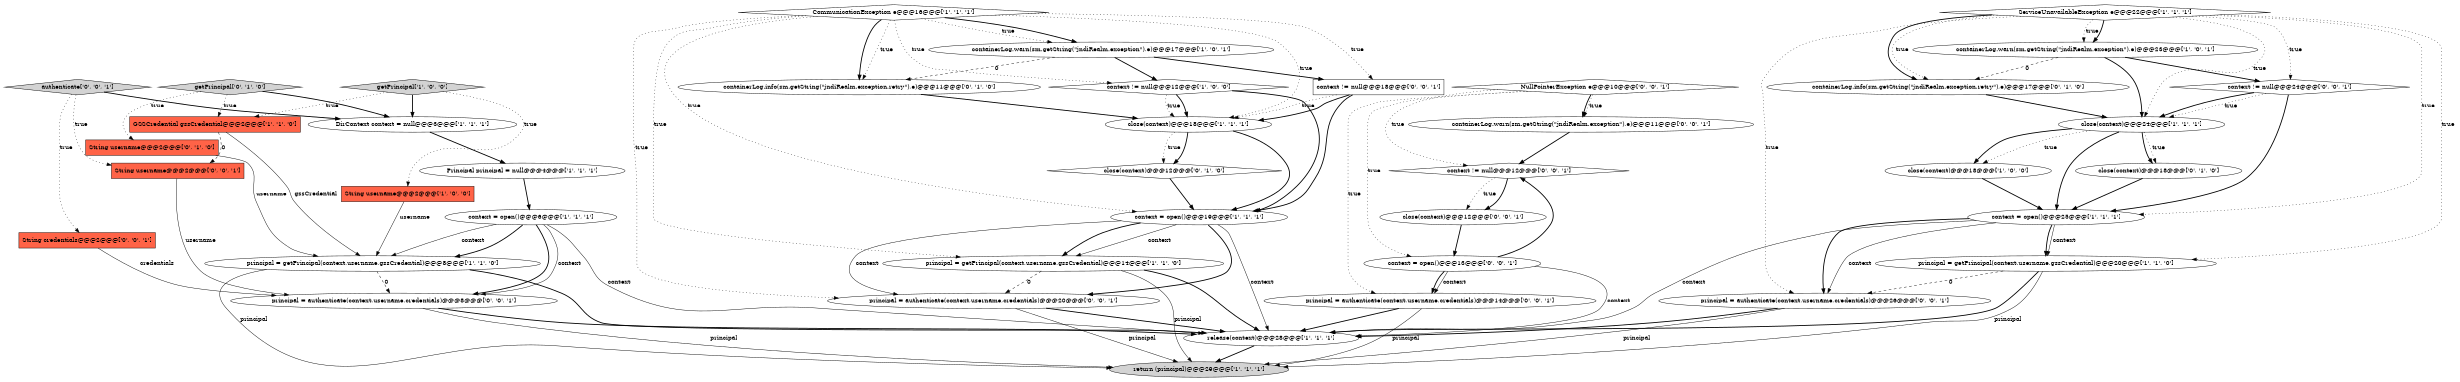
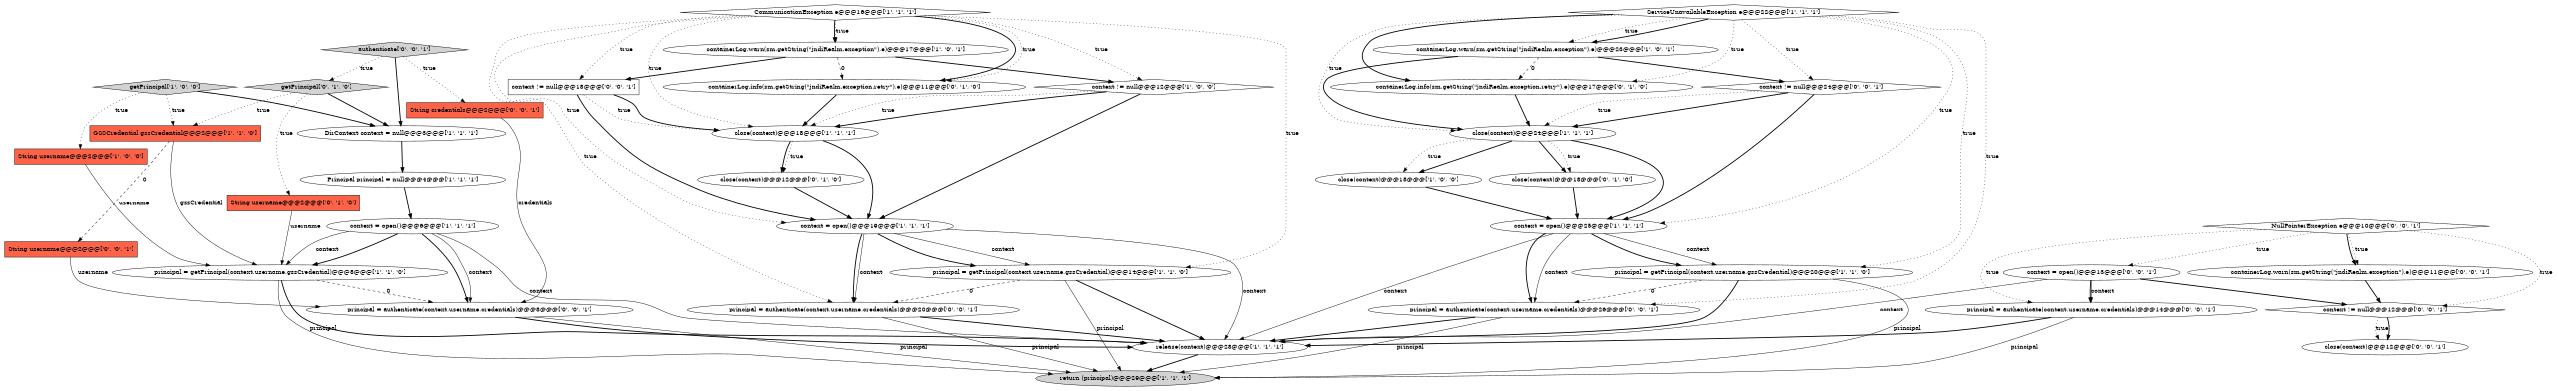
(76, 138) -> (357, 68)
(1164, 171) -> (781, 180)
(1458, 238) -> none
